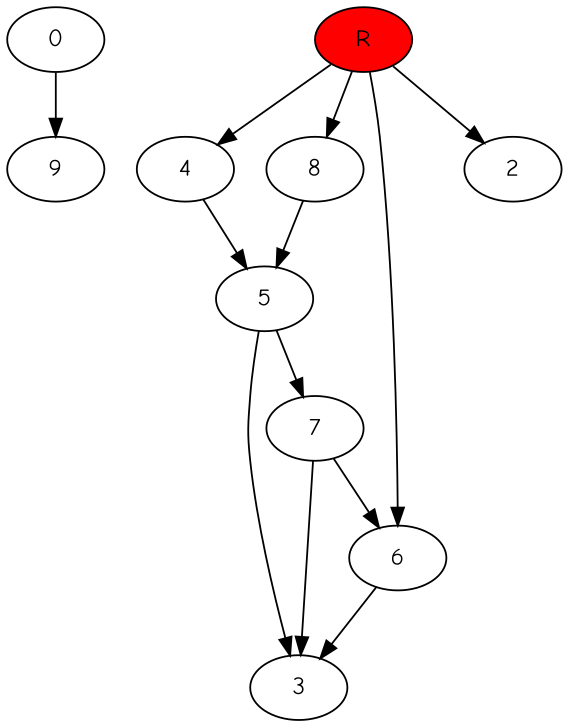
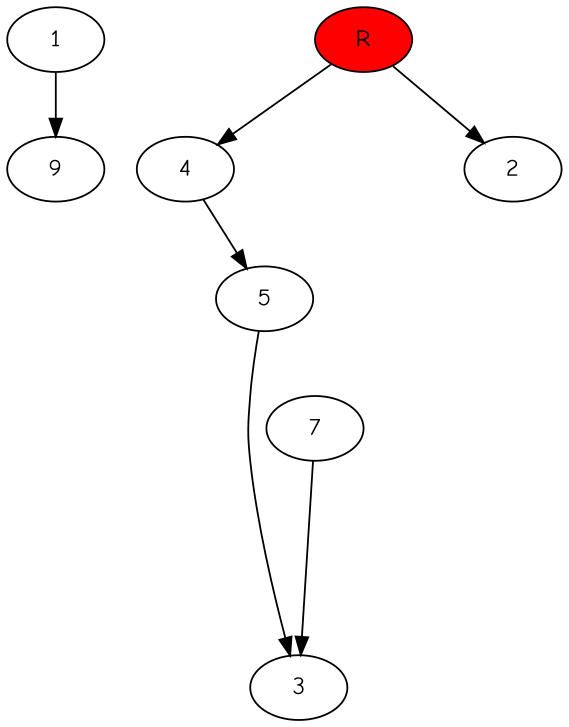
(56, 40) -> (56, 40)
(315, 169) -> none
(286, 355) -> none
(398, 558) -> none
